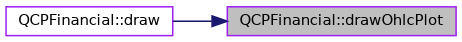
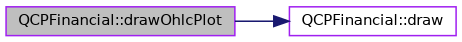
(192, 21) -> (254, 21)
